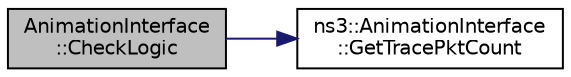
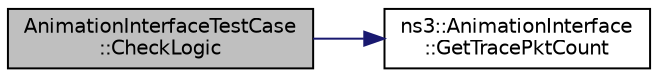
(117, 39) -> (161, 39)
